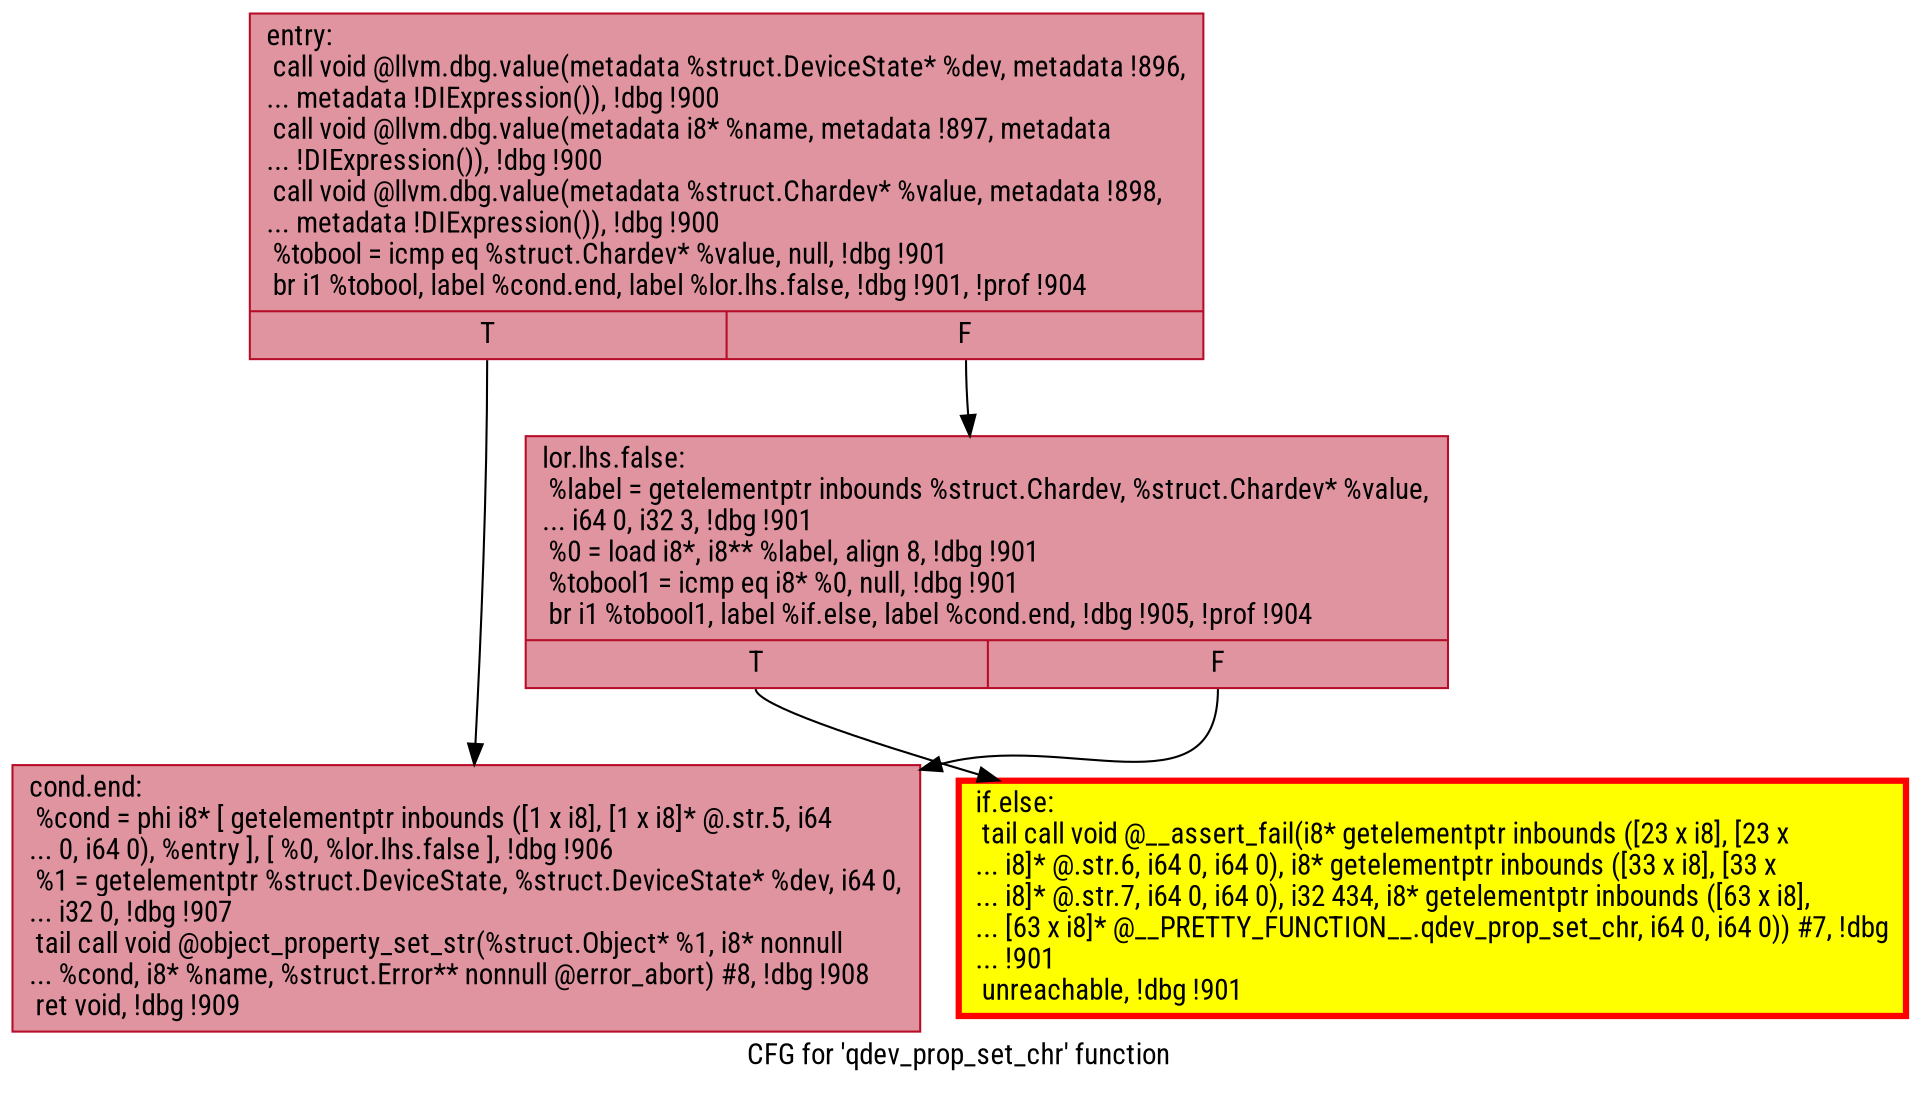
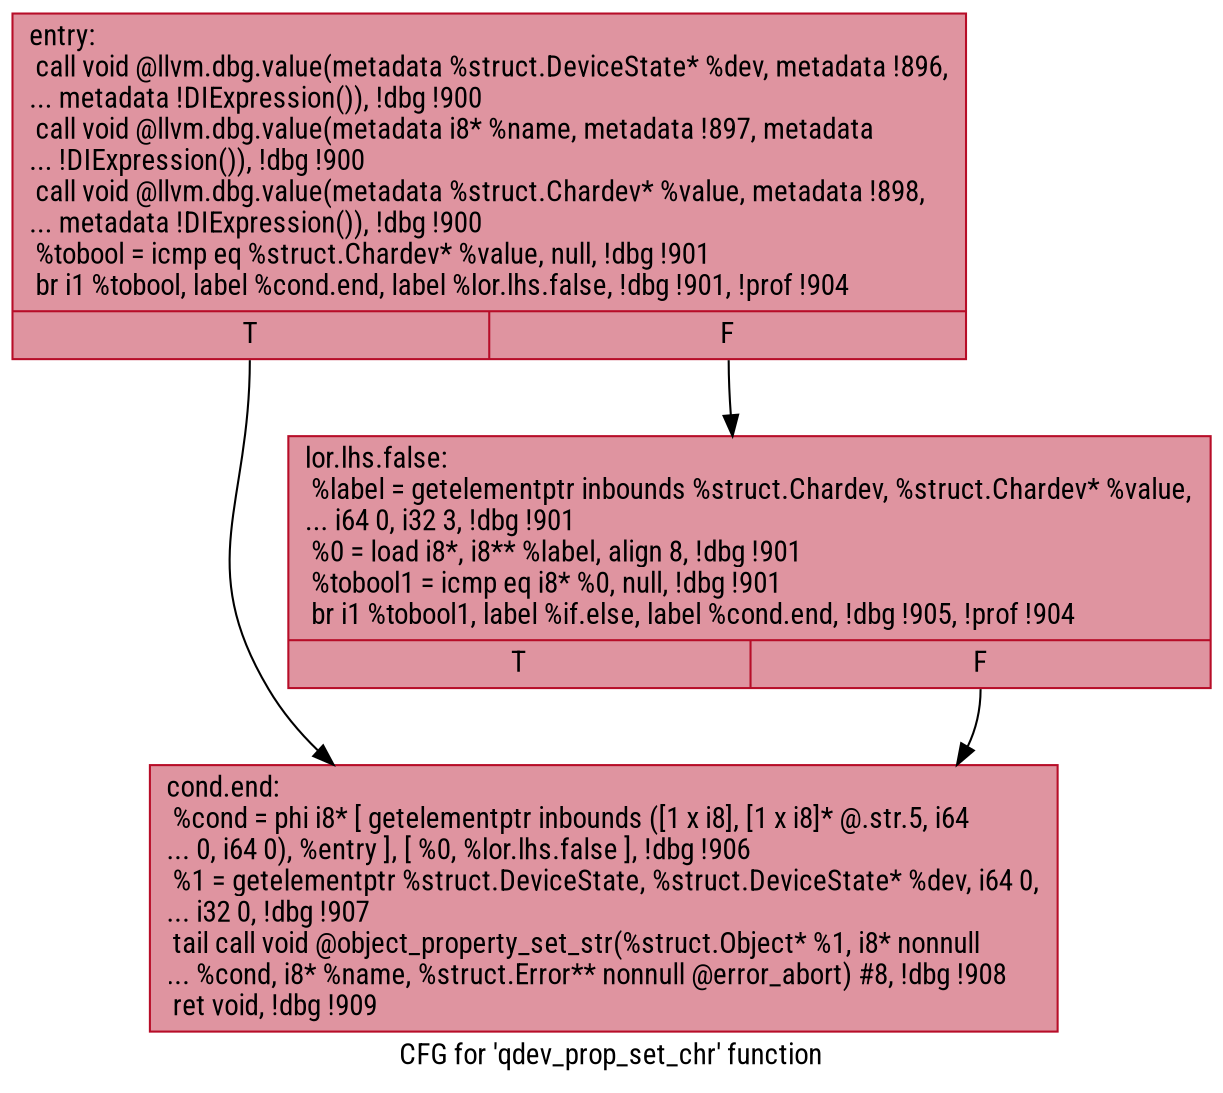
(1432, 898) -> none
